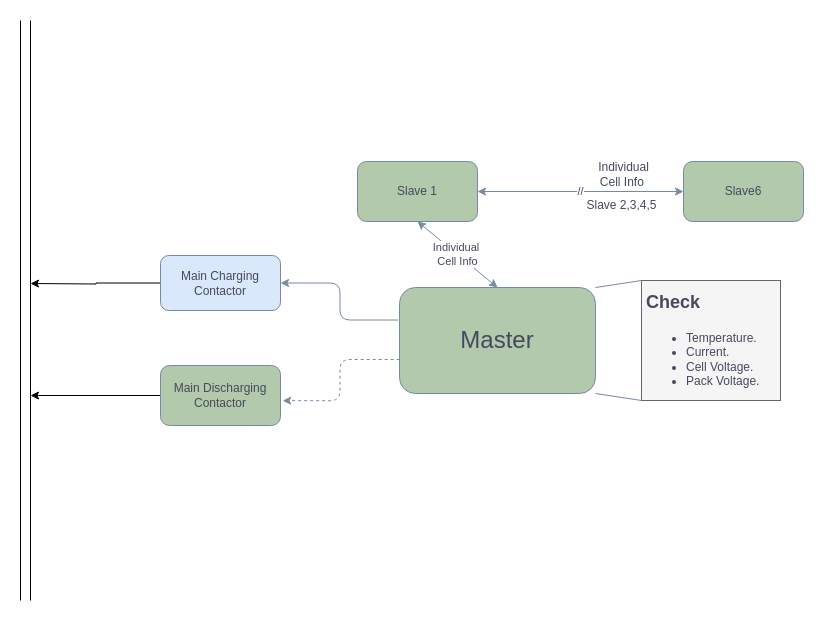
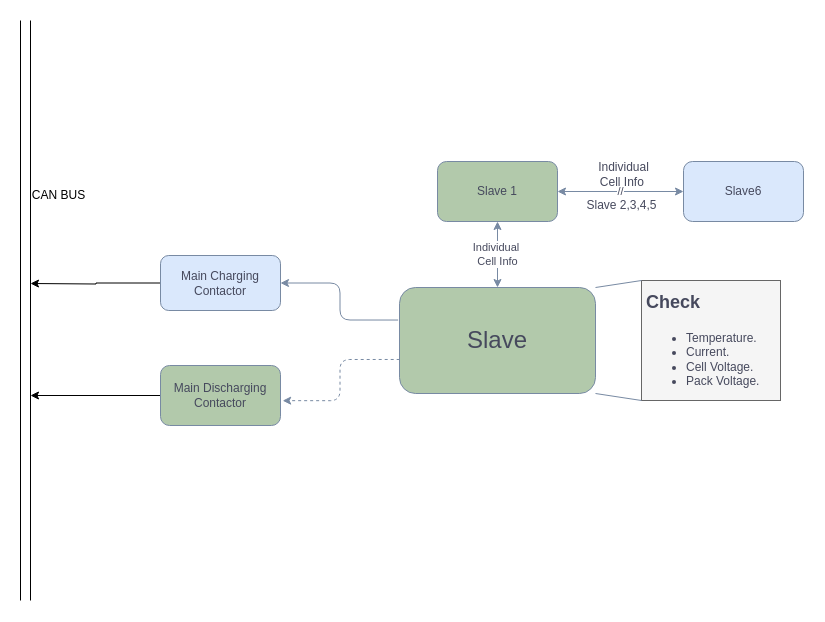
(418, 192) -> (498, 192)
(744, 192) -> (744, 192)
none -> (58, 196)
(498, 341) -> (498, 341)
